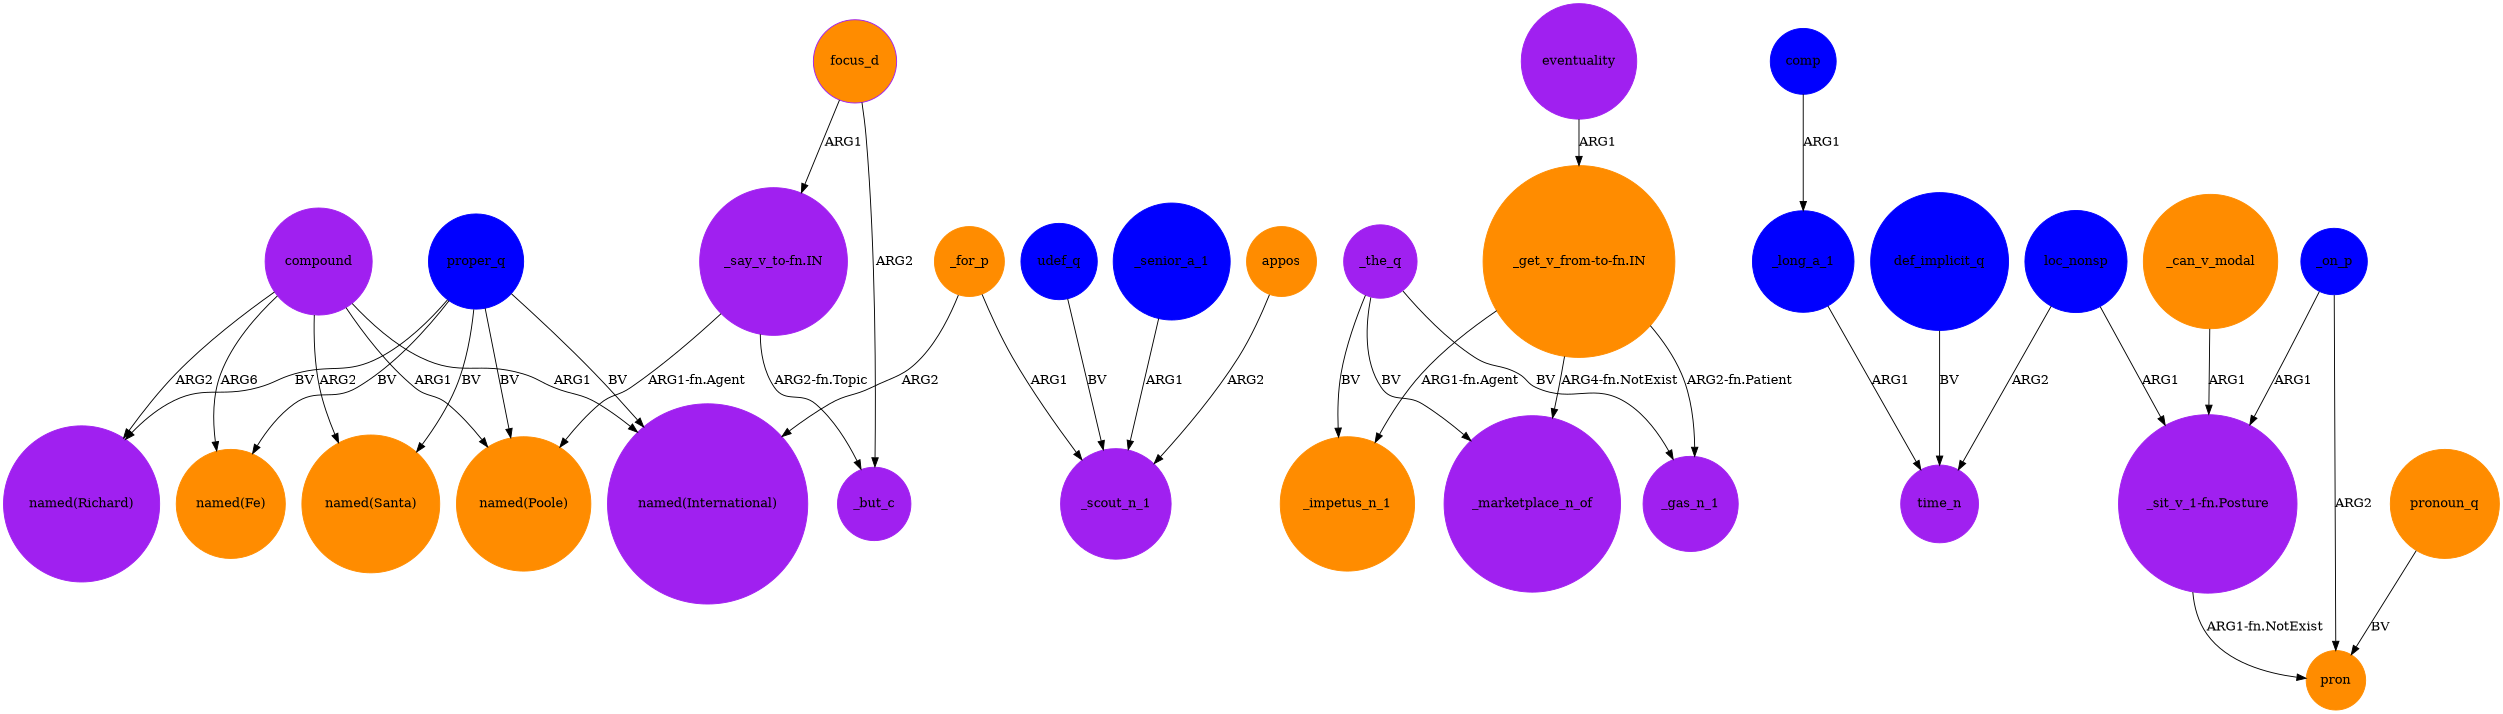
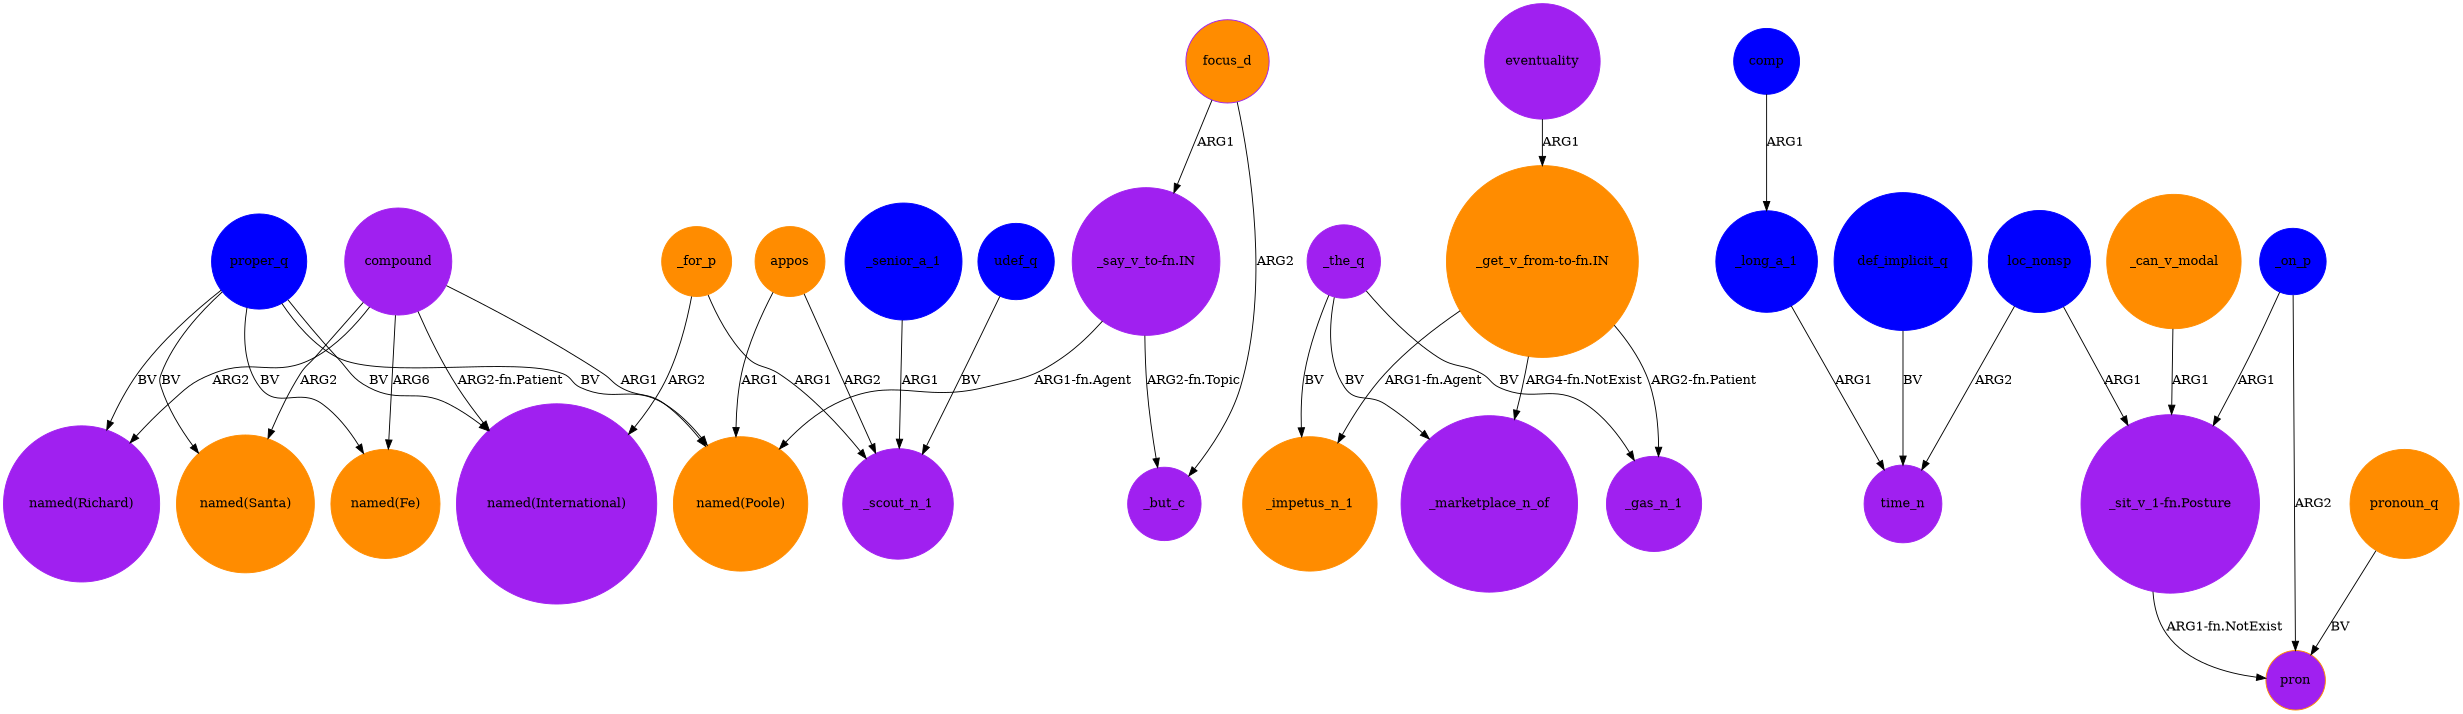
none -> (744, 364)
(573, 381) -> (510, 381)
(2336, 680) -> (2296, 680)
